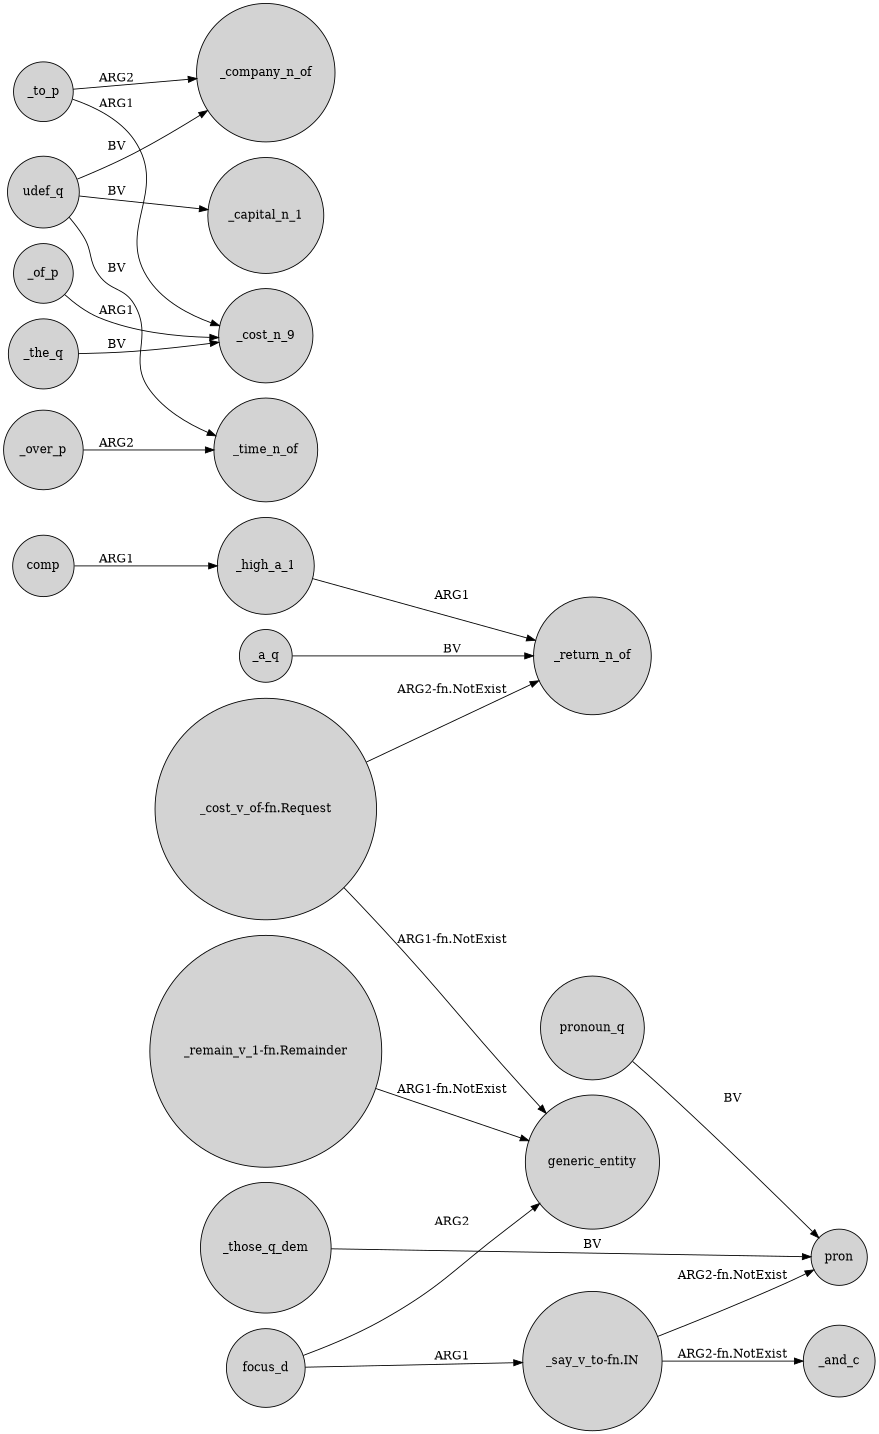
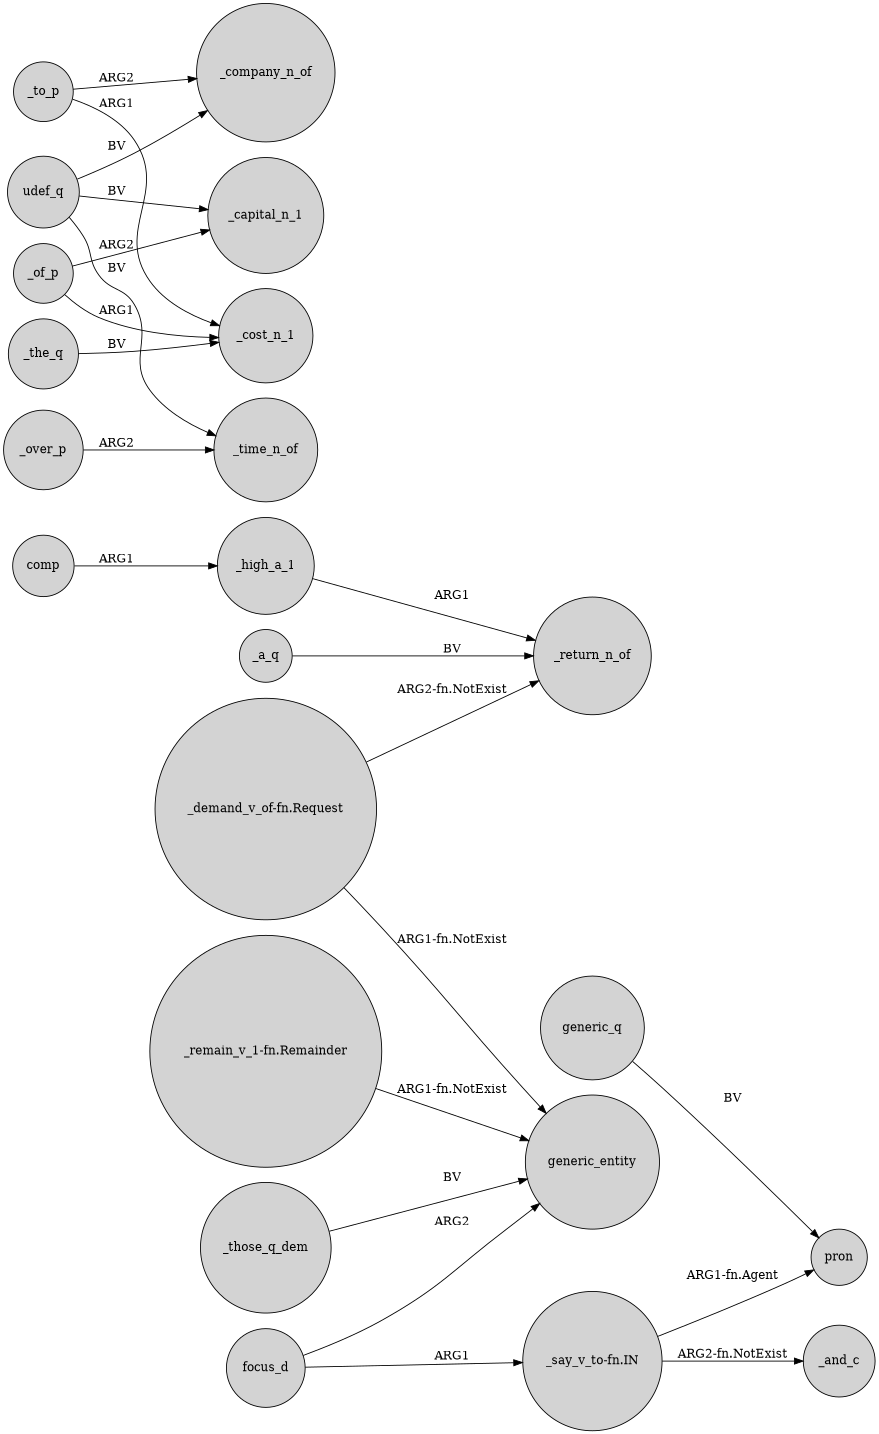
none -> (130, 251)
(266, 336) -> (266, 336)
(266, 809) -> (266, 809)
(592, 1028) -> (592, 1028)
(567, 1253) -> (424, 1206)
(733, 1276) -> (733, 1276)
